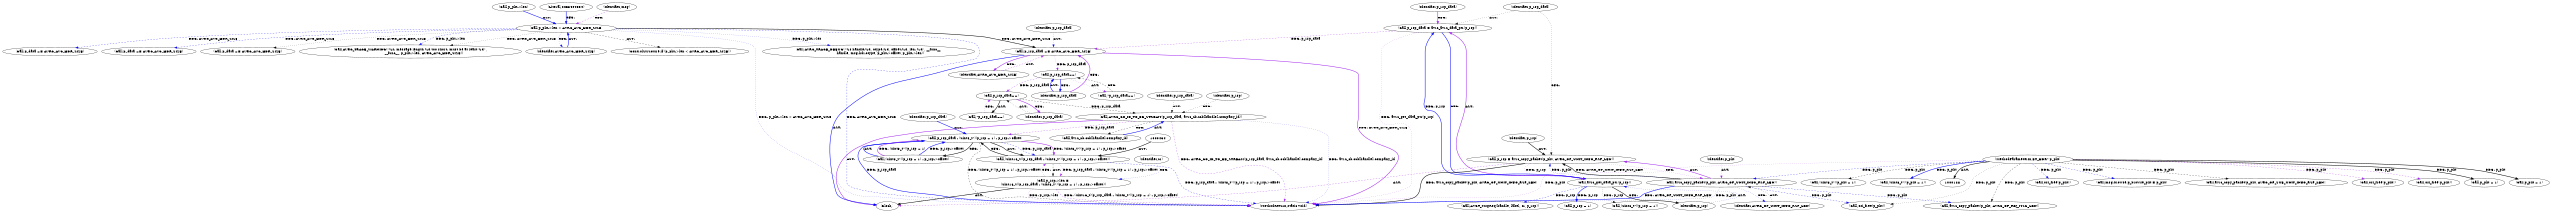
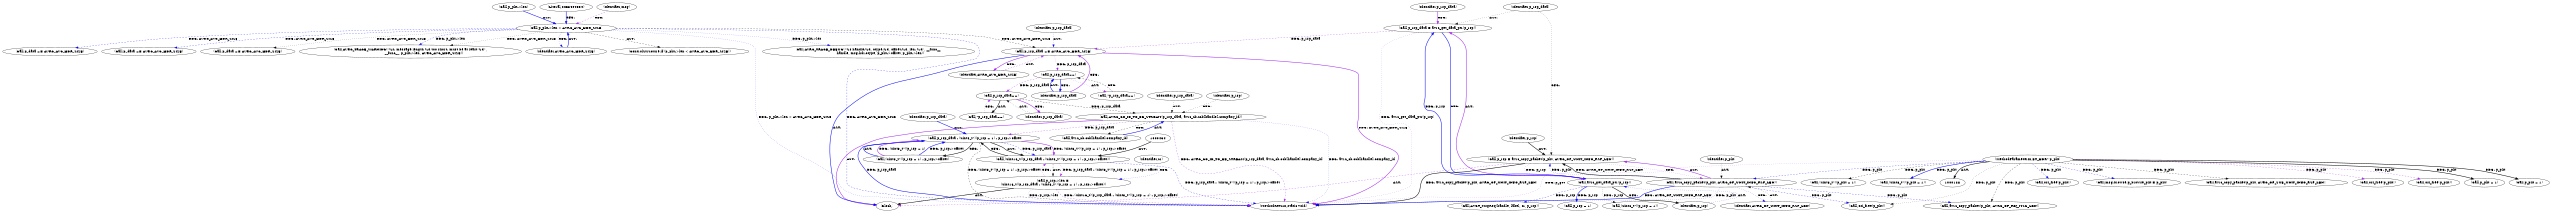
(1438, 28) -> (1438, 28)
(825, 30) -> (825, 30)
(1721, 170) -> (1721, 170)
(1555, 183) -> (1555, 183)
